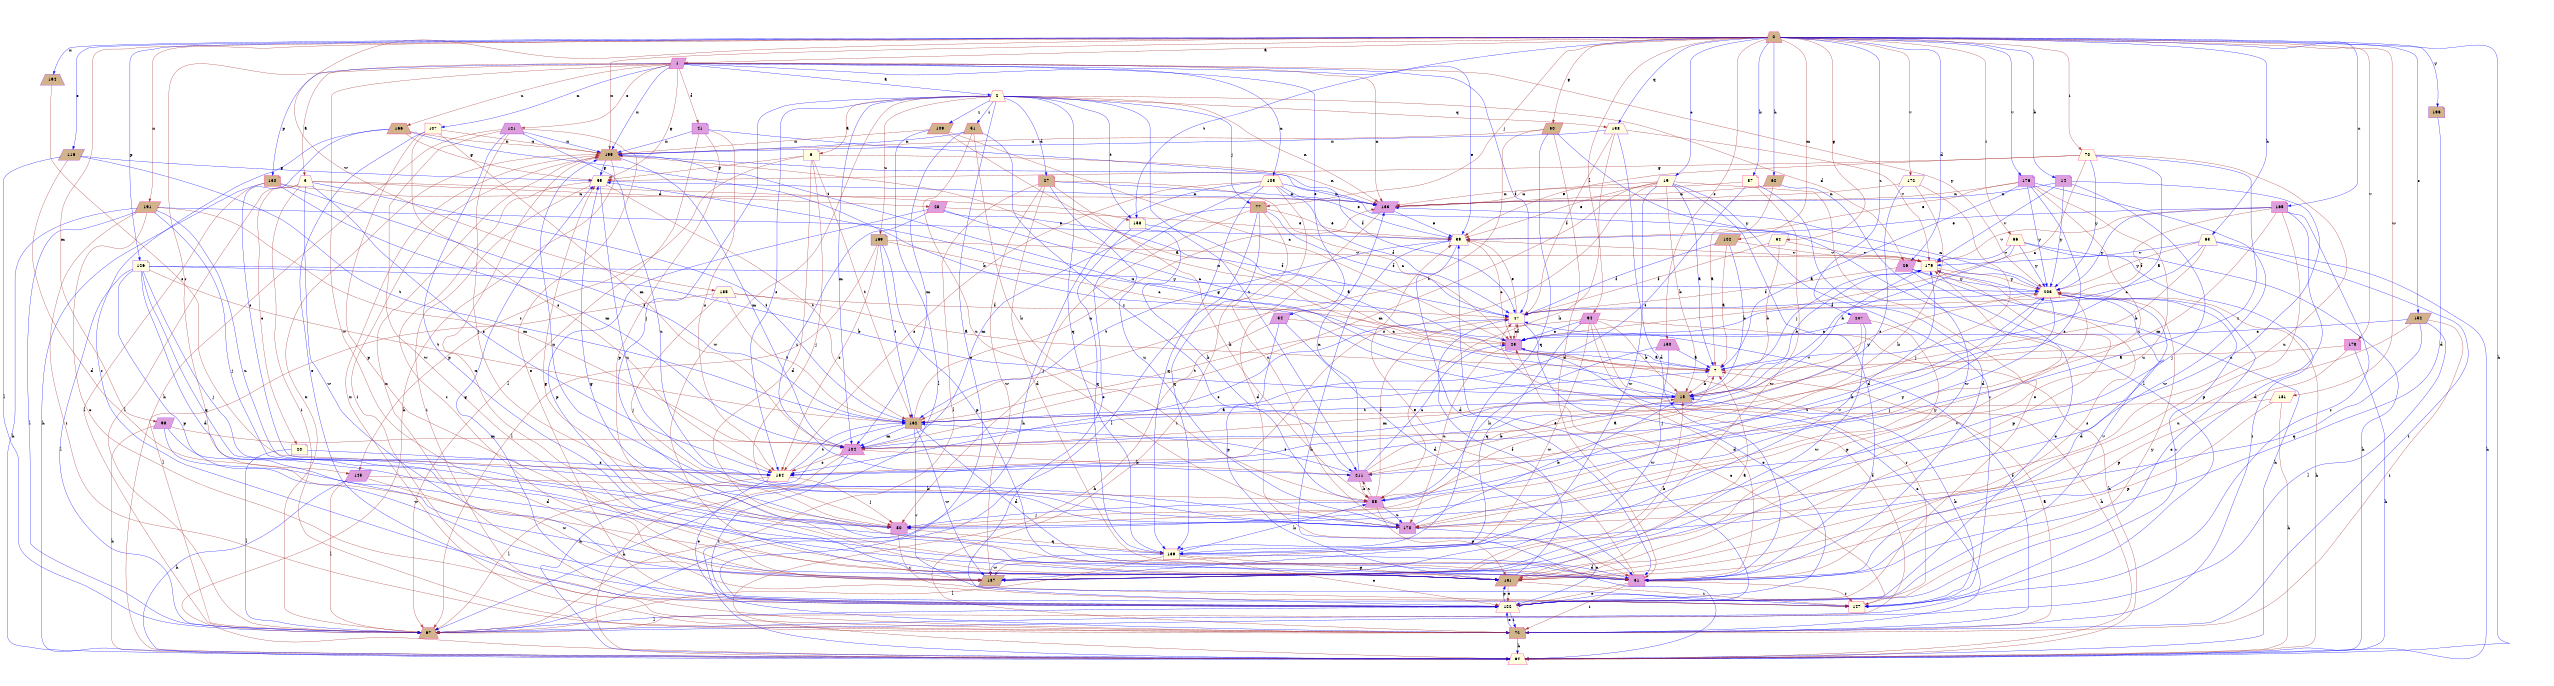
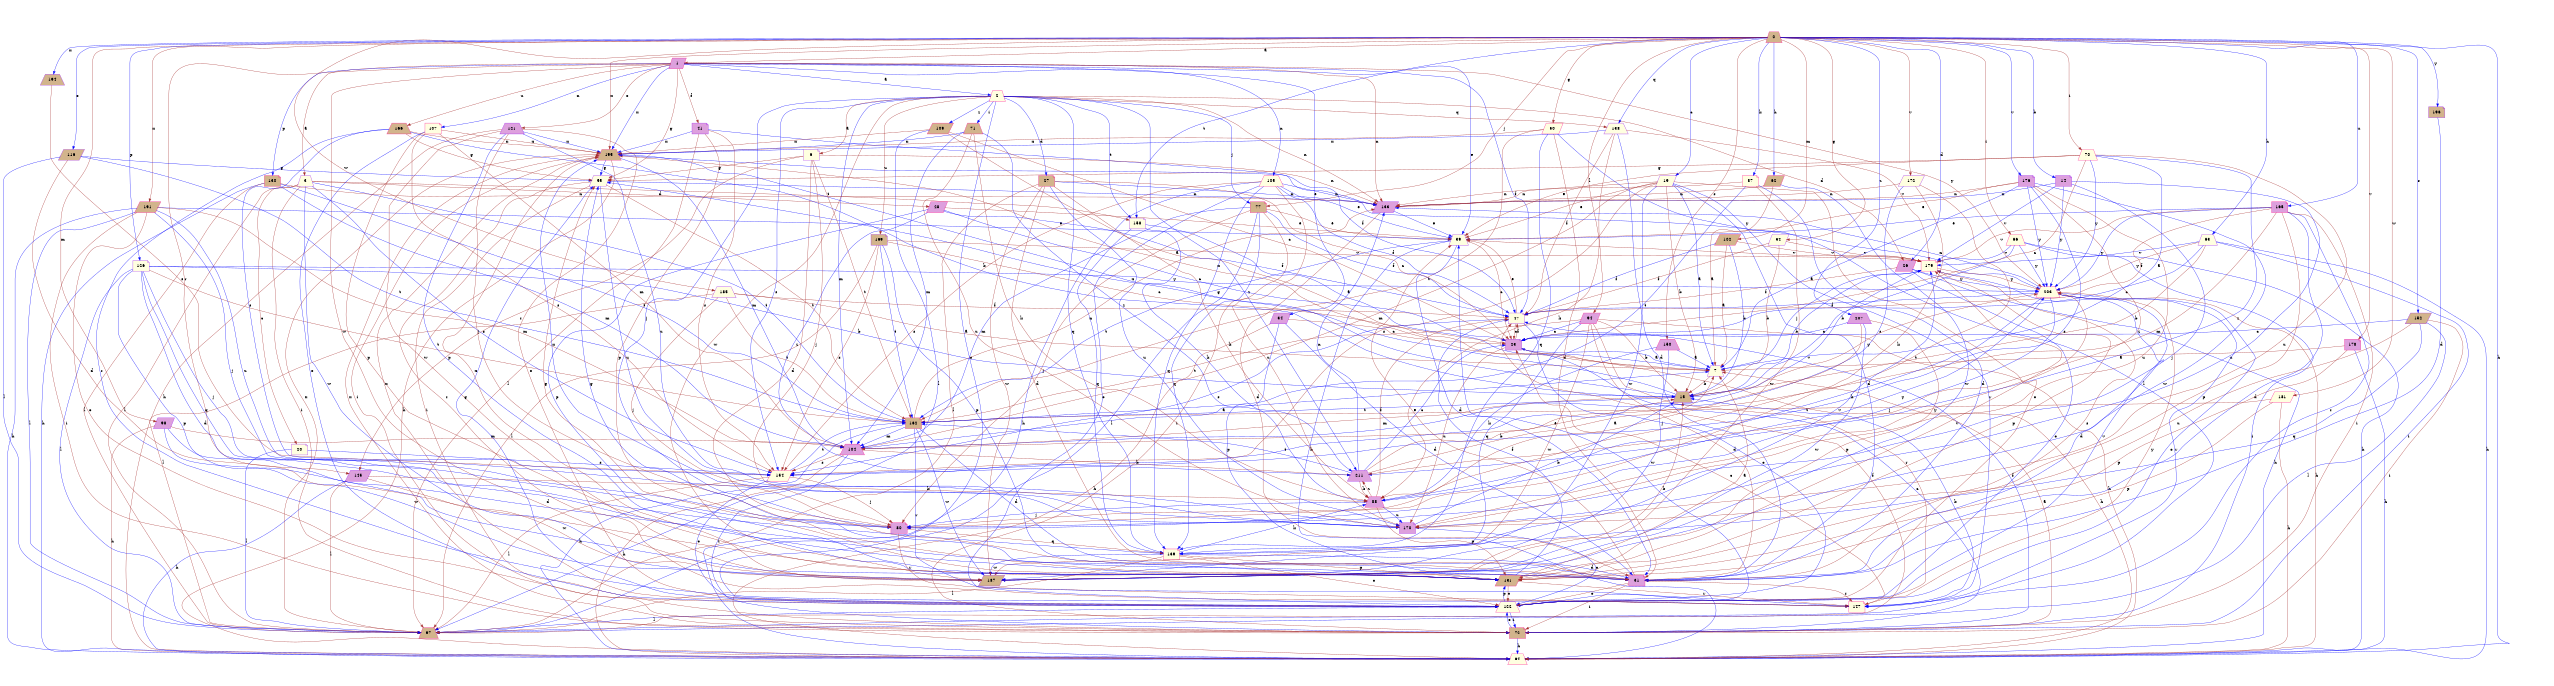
(973, 129) -> (973, 129)
(1552, 129) -> (1552, 129)
(1916, 358) -> (1916, 358)
none -> (2138, 614)
